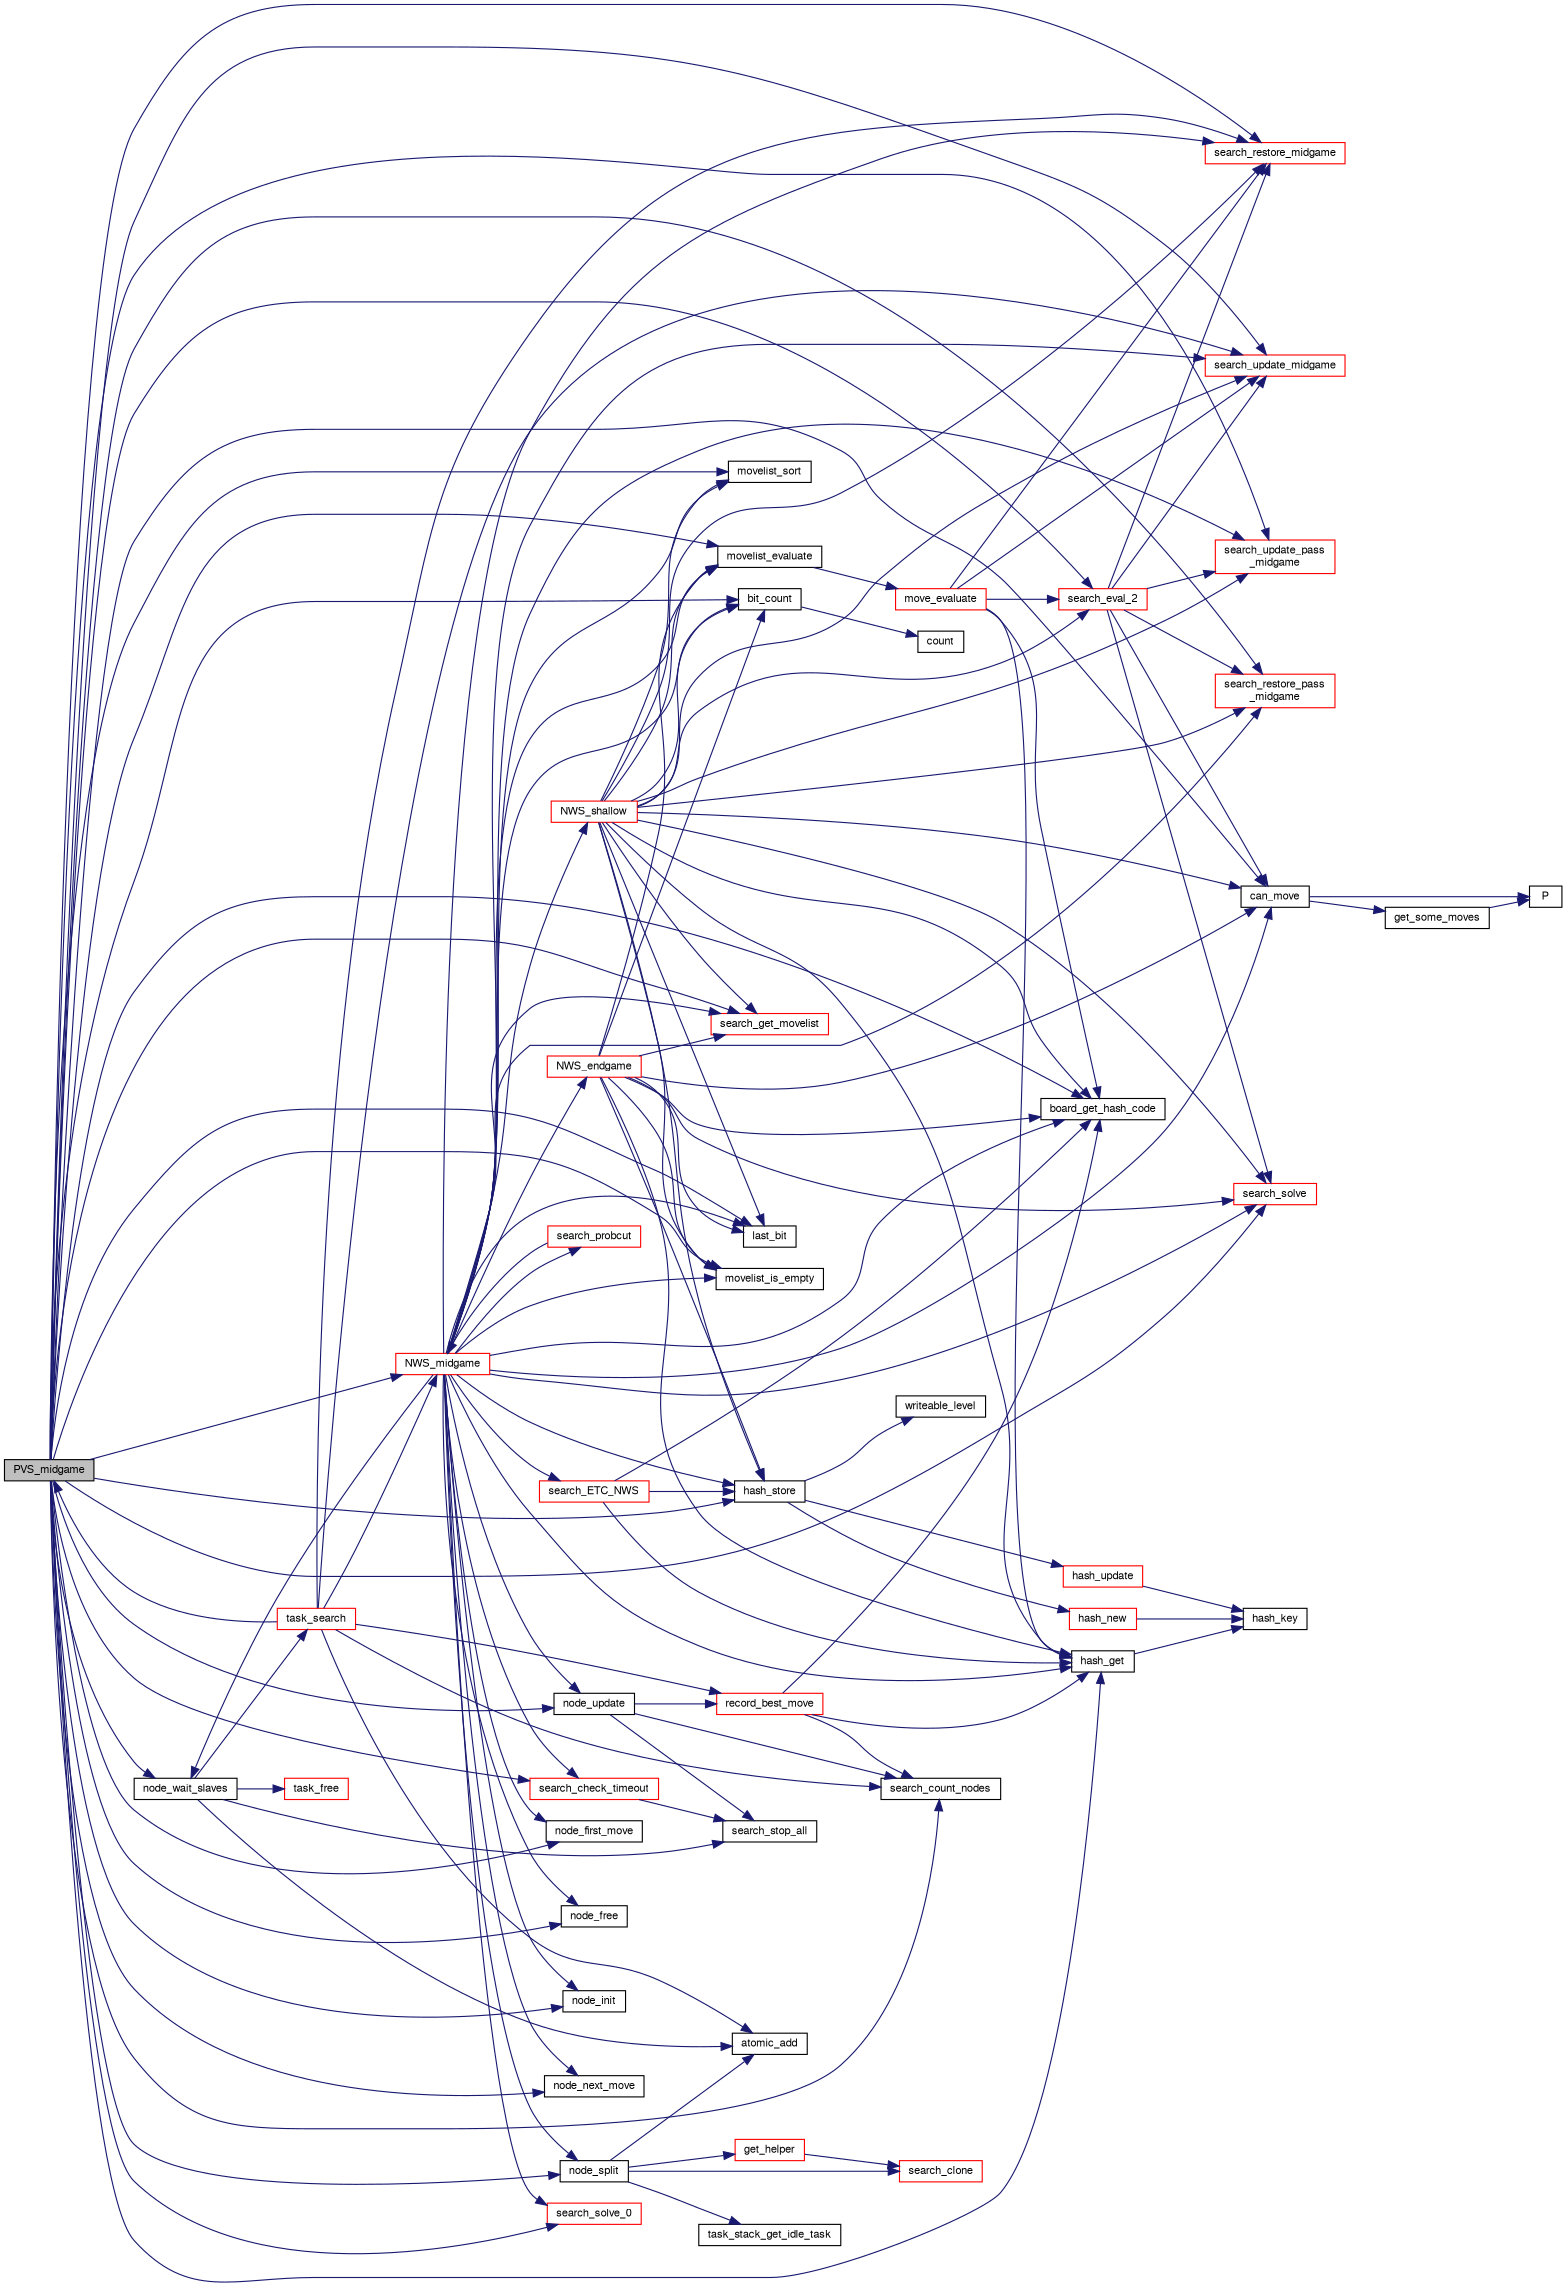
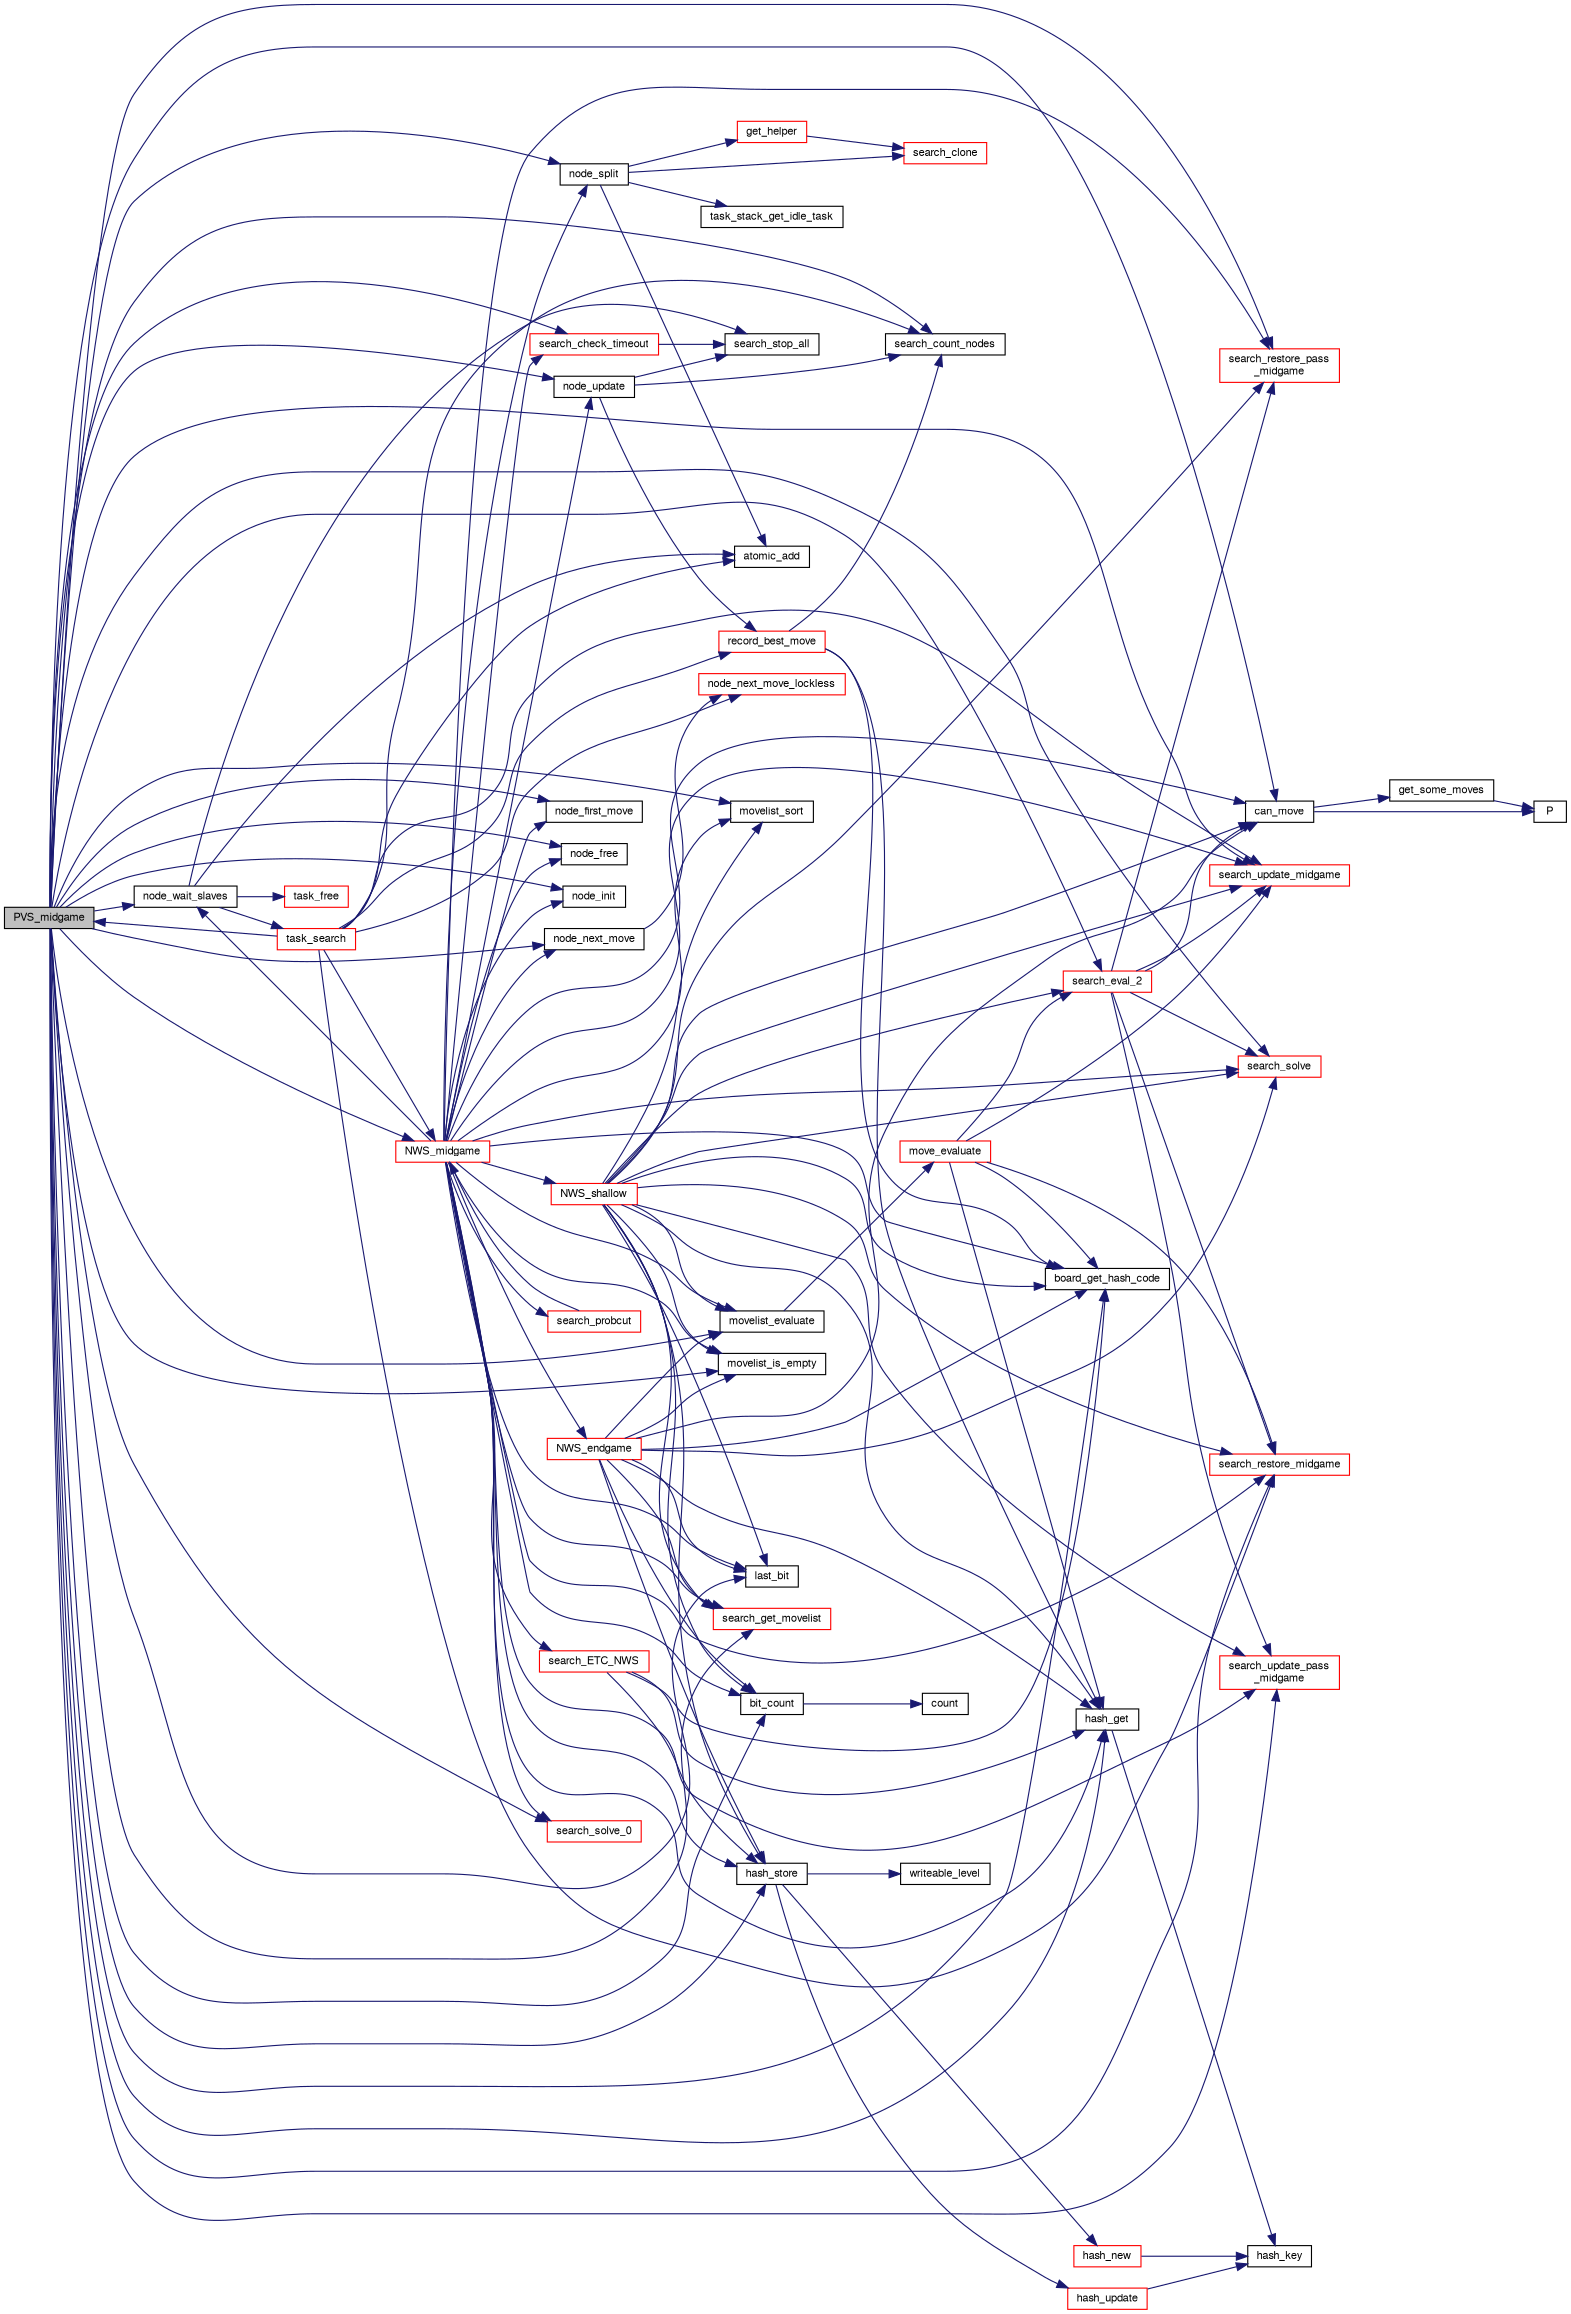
none -> (772, 684)
